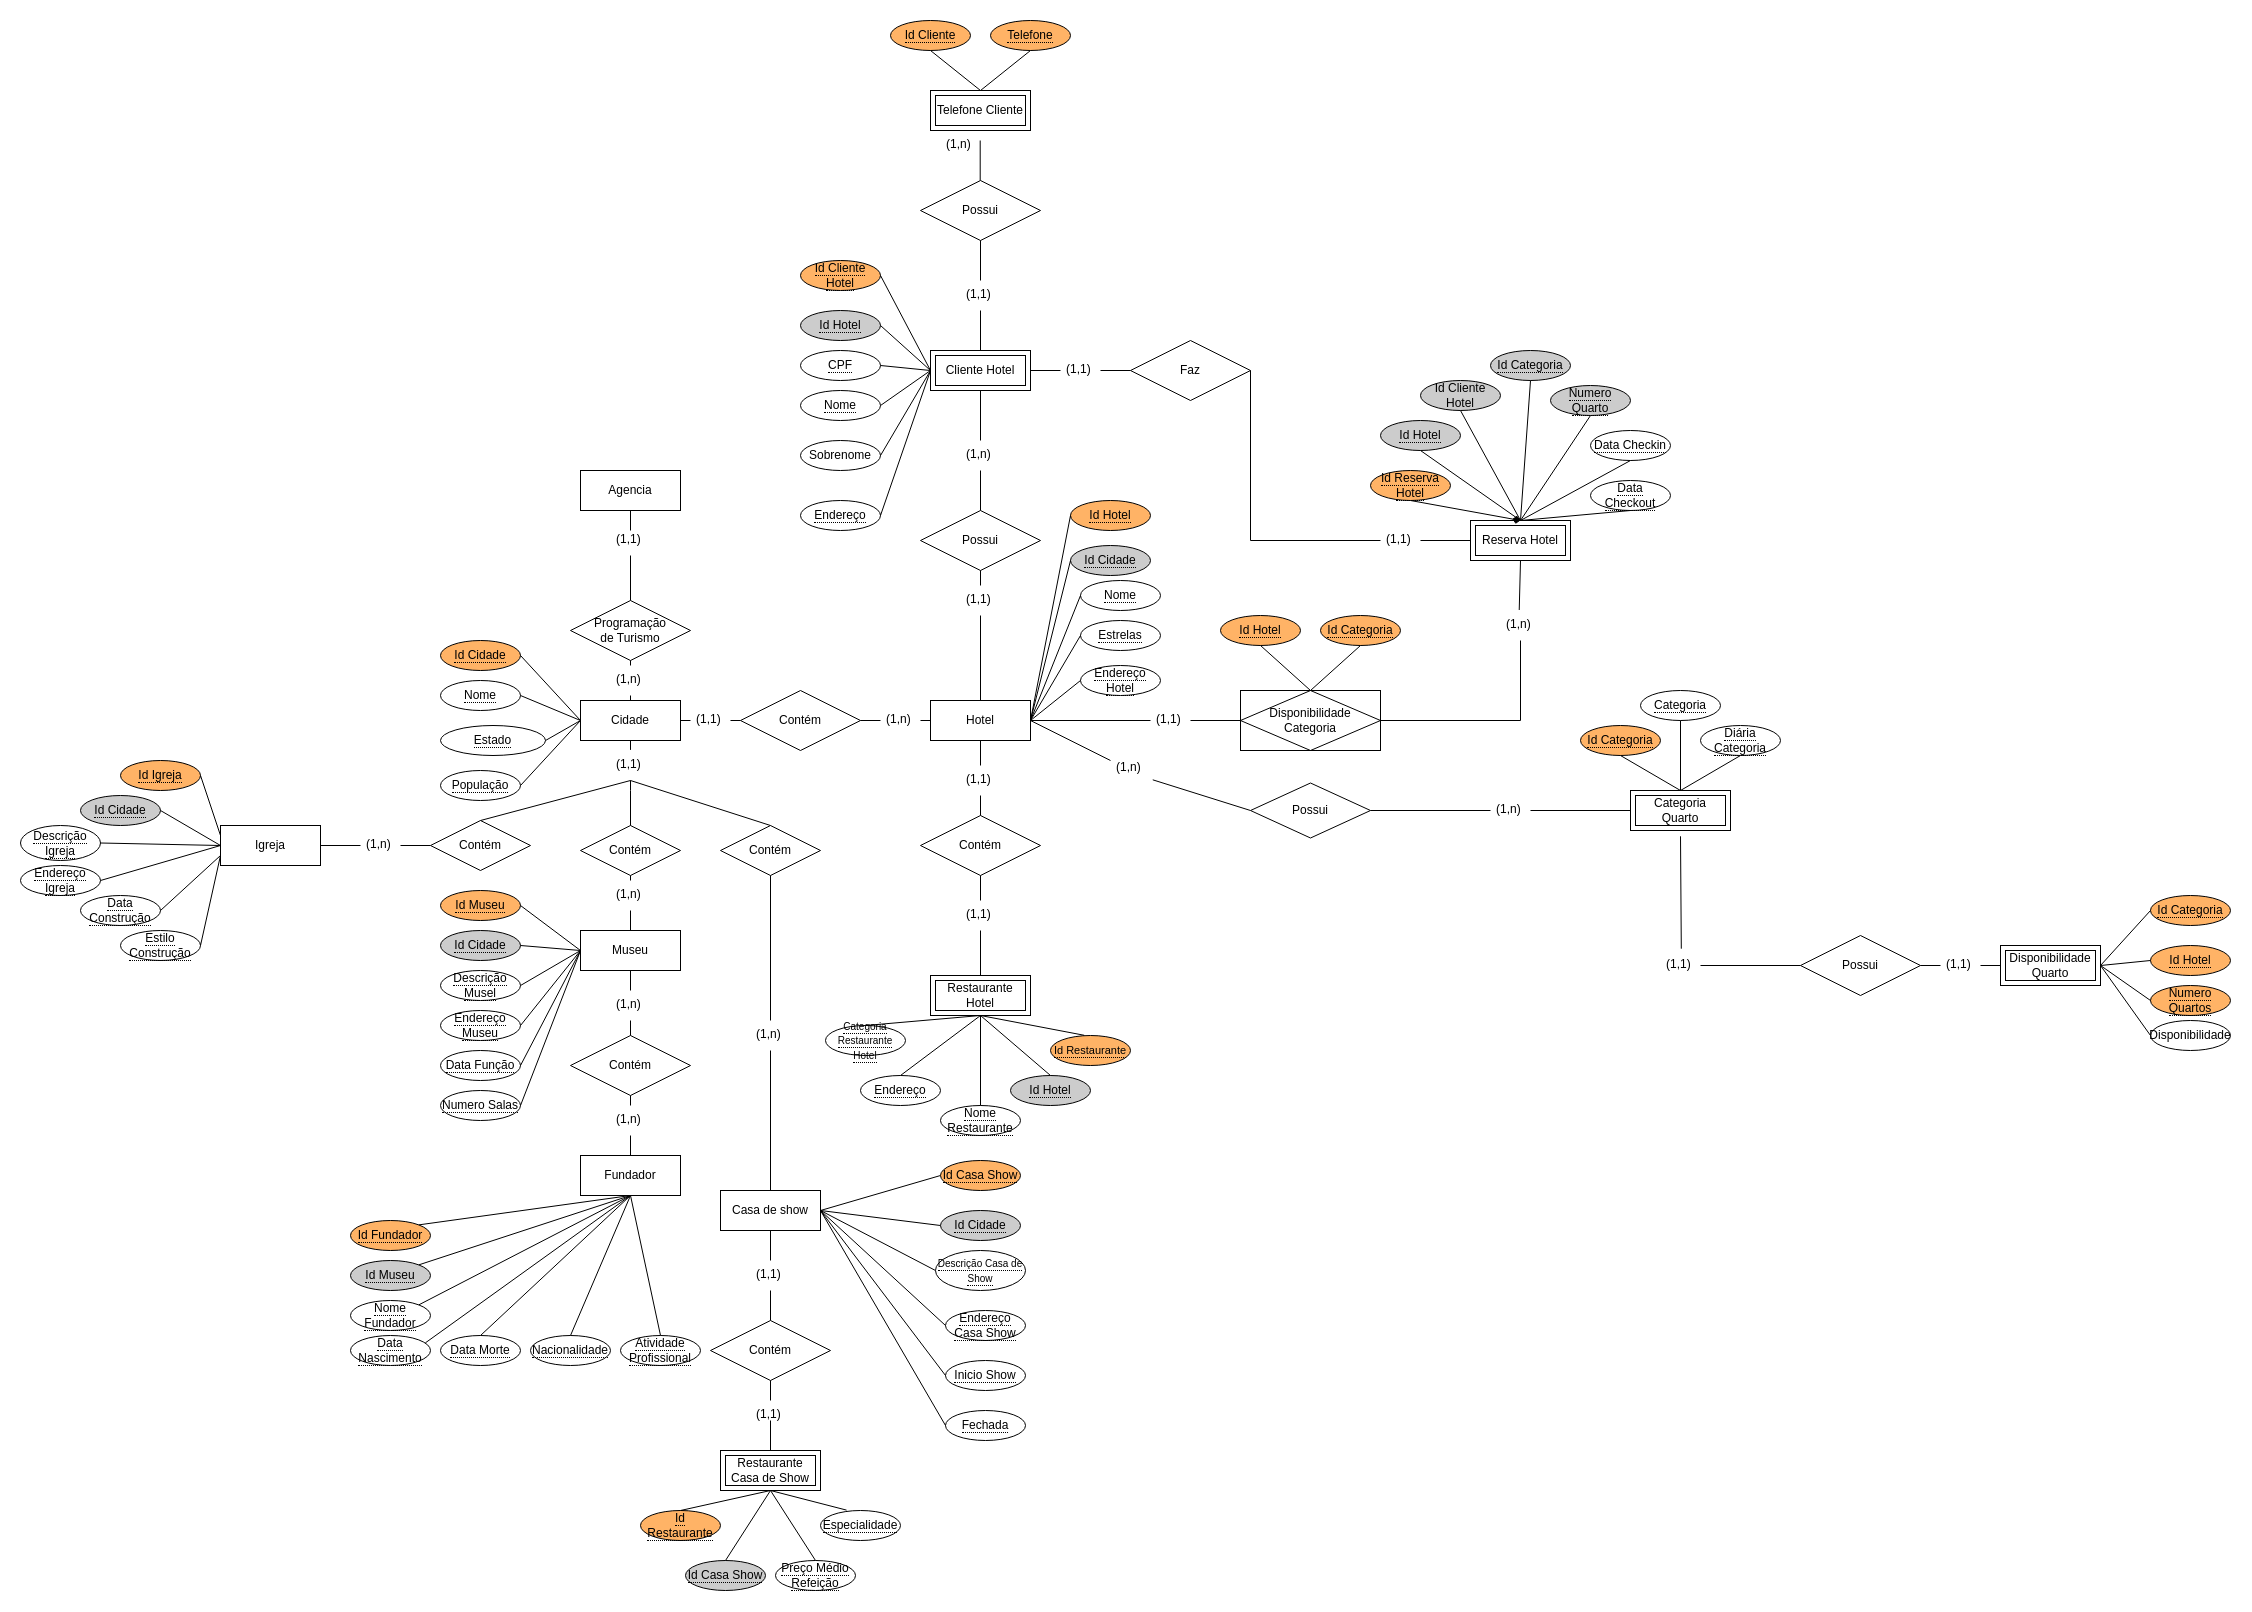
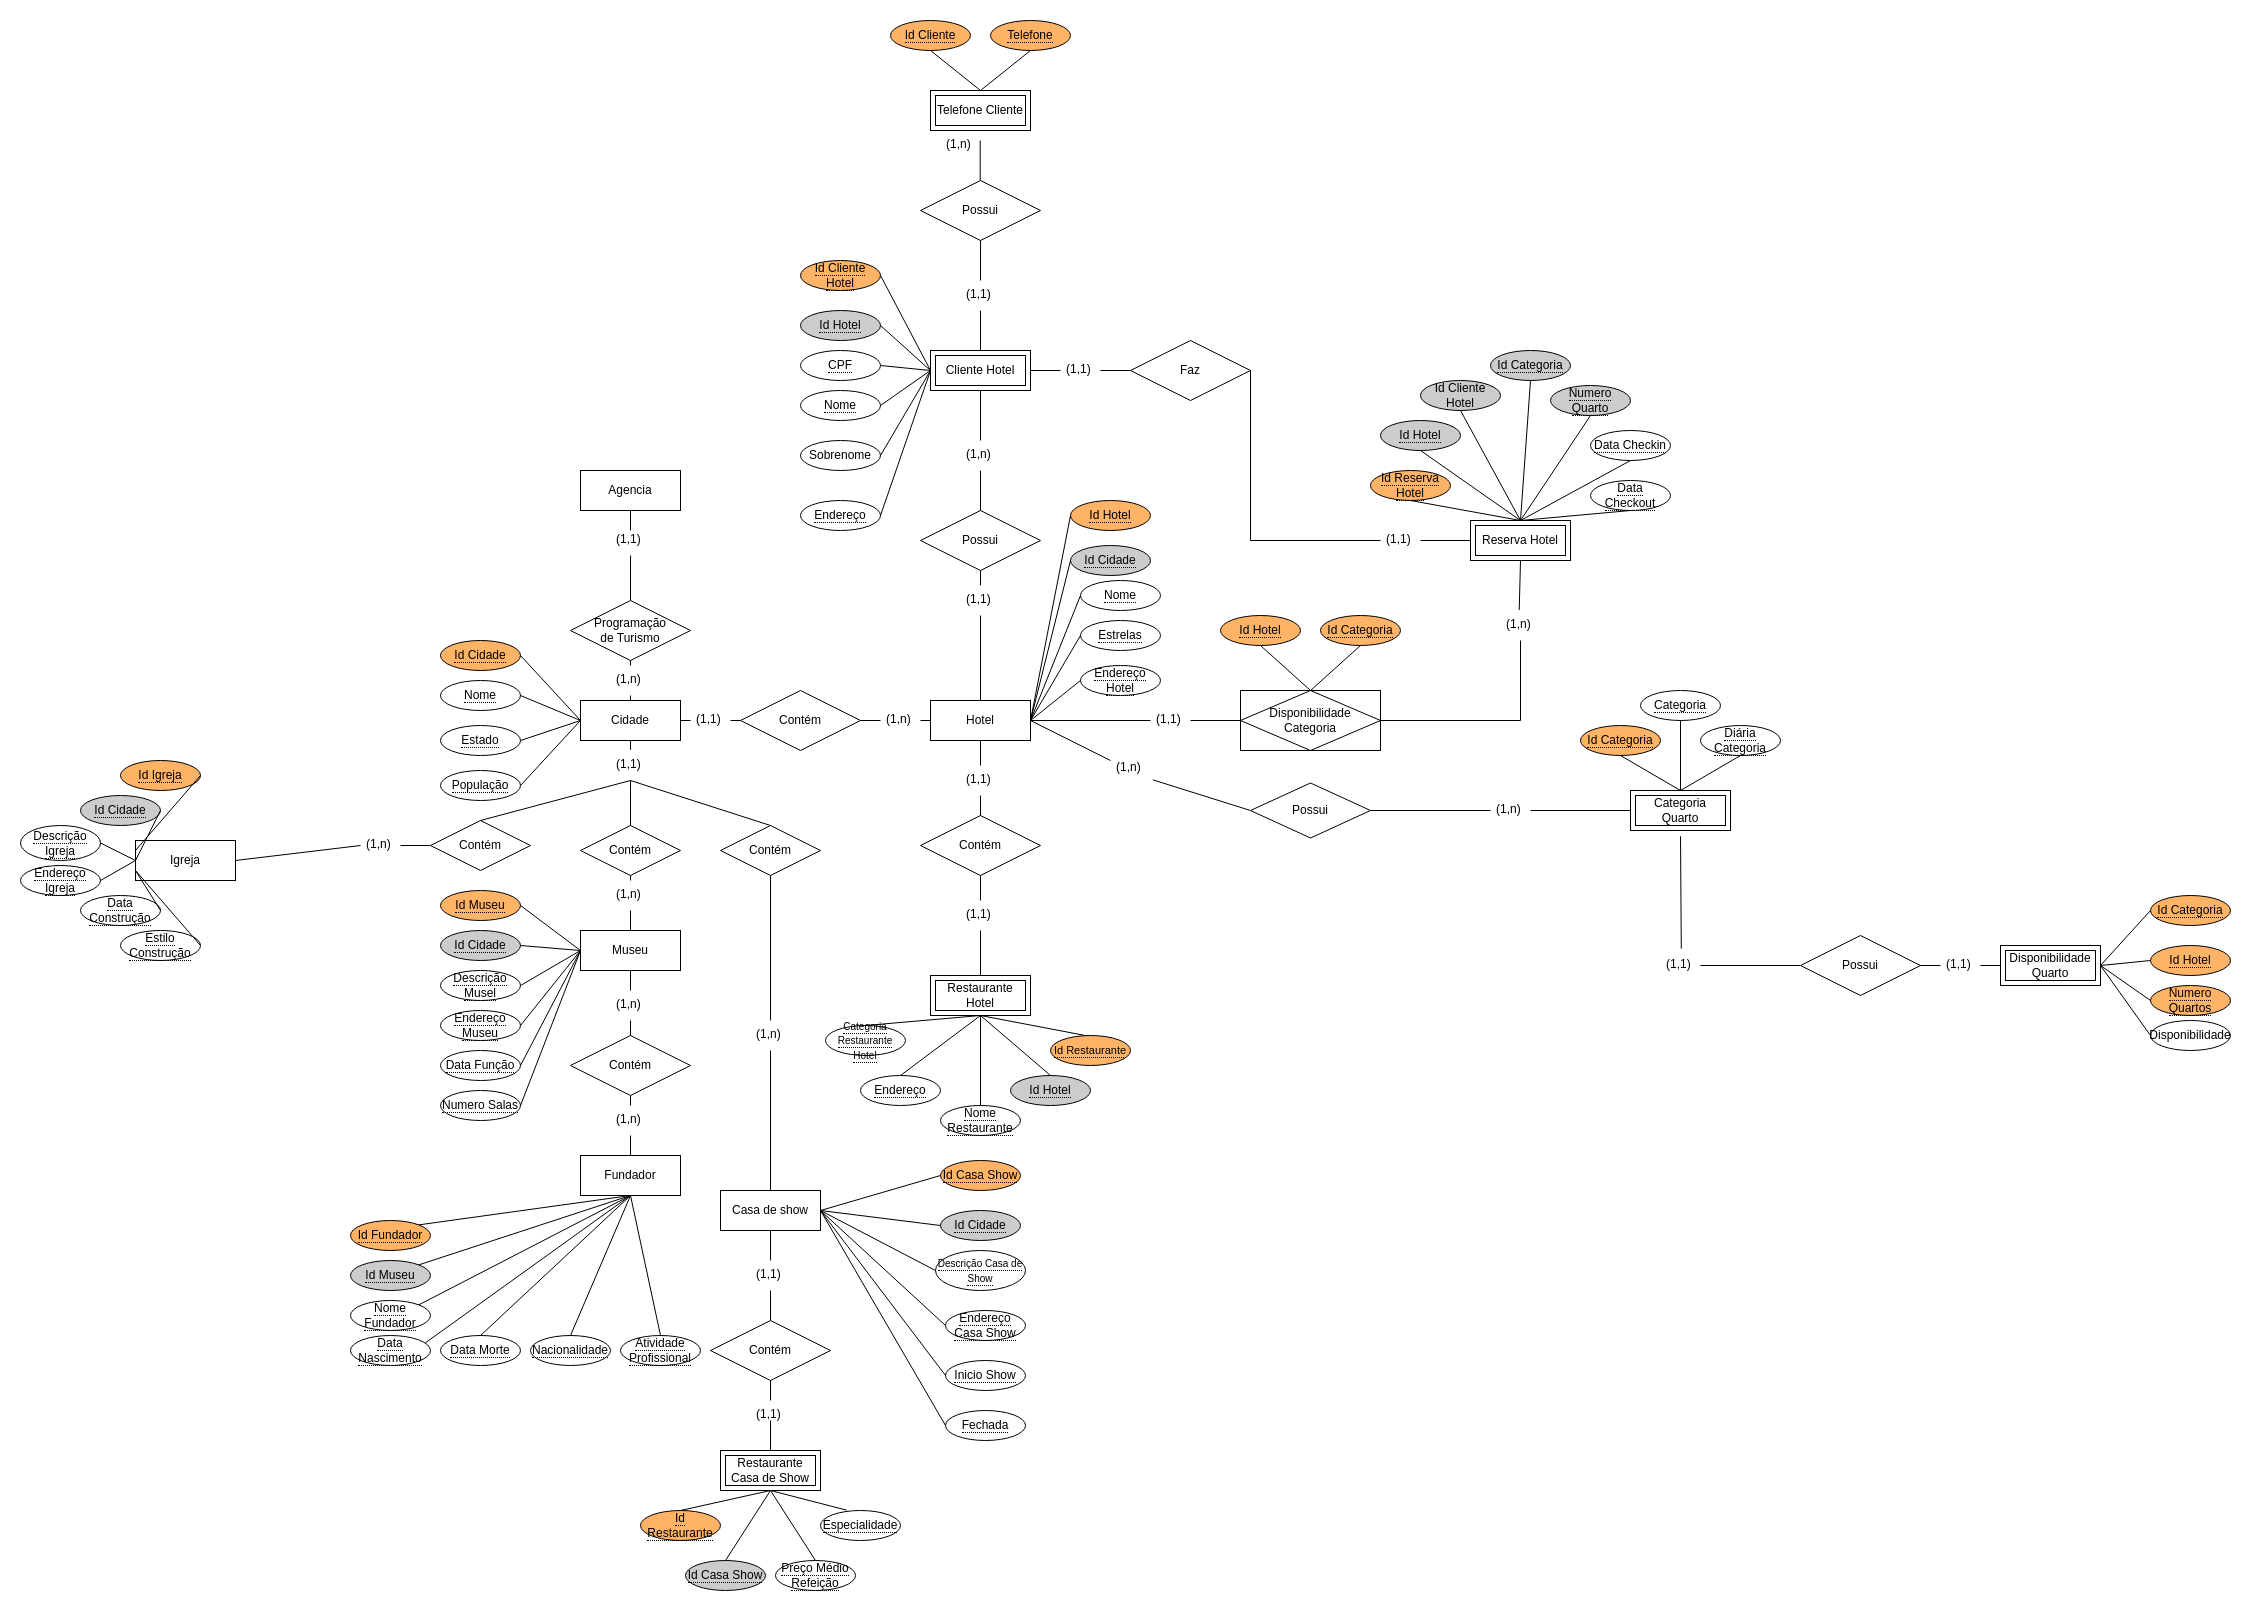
(1512, 519) -> (1514, 519)
(493, 741) -> (481, 741)
(271, 846) -> (186, 861)
